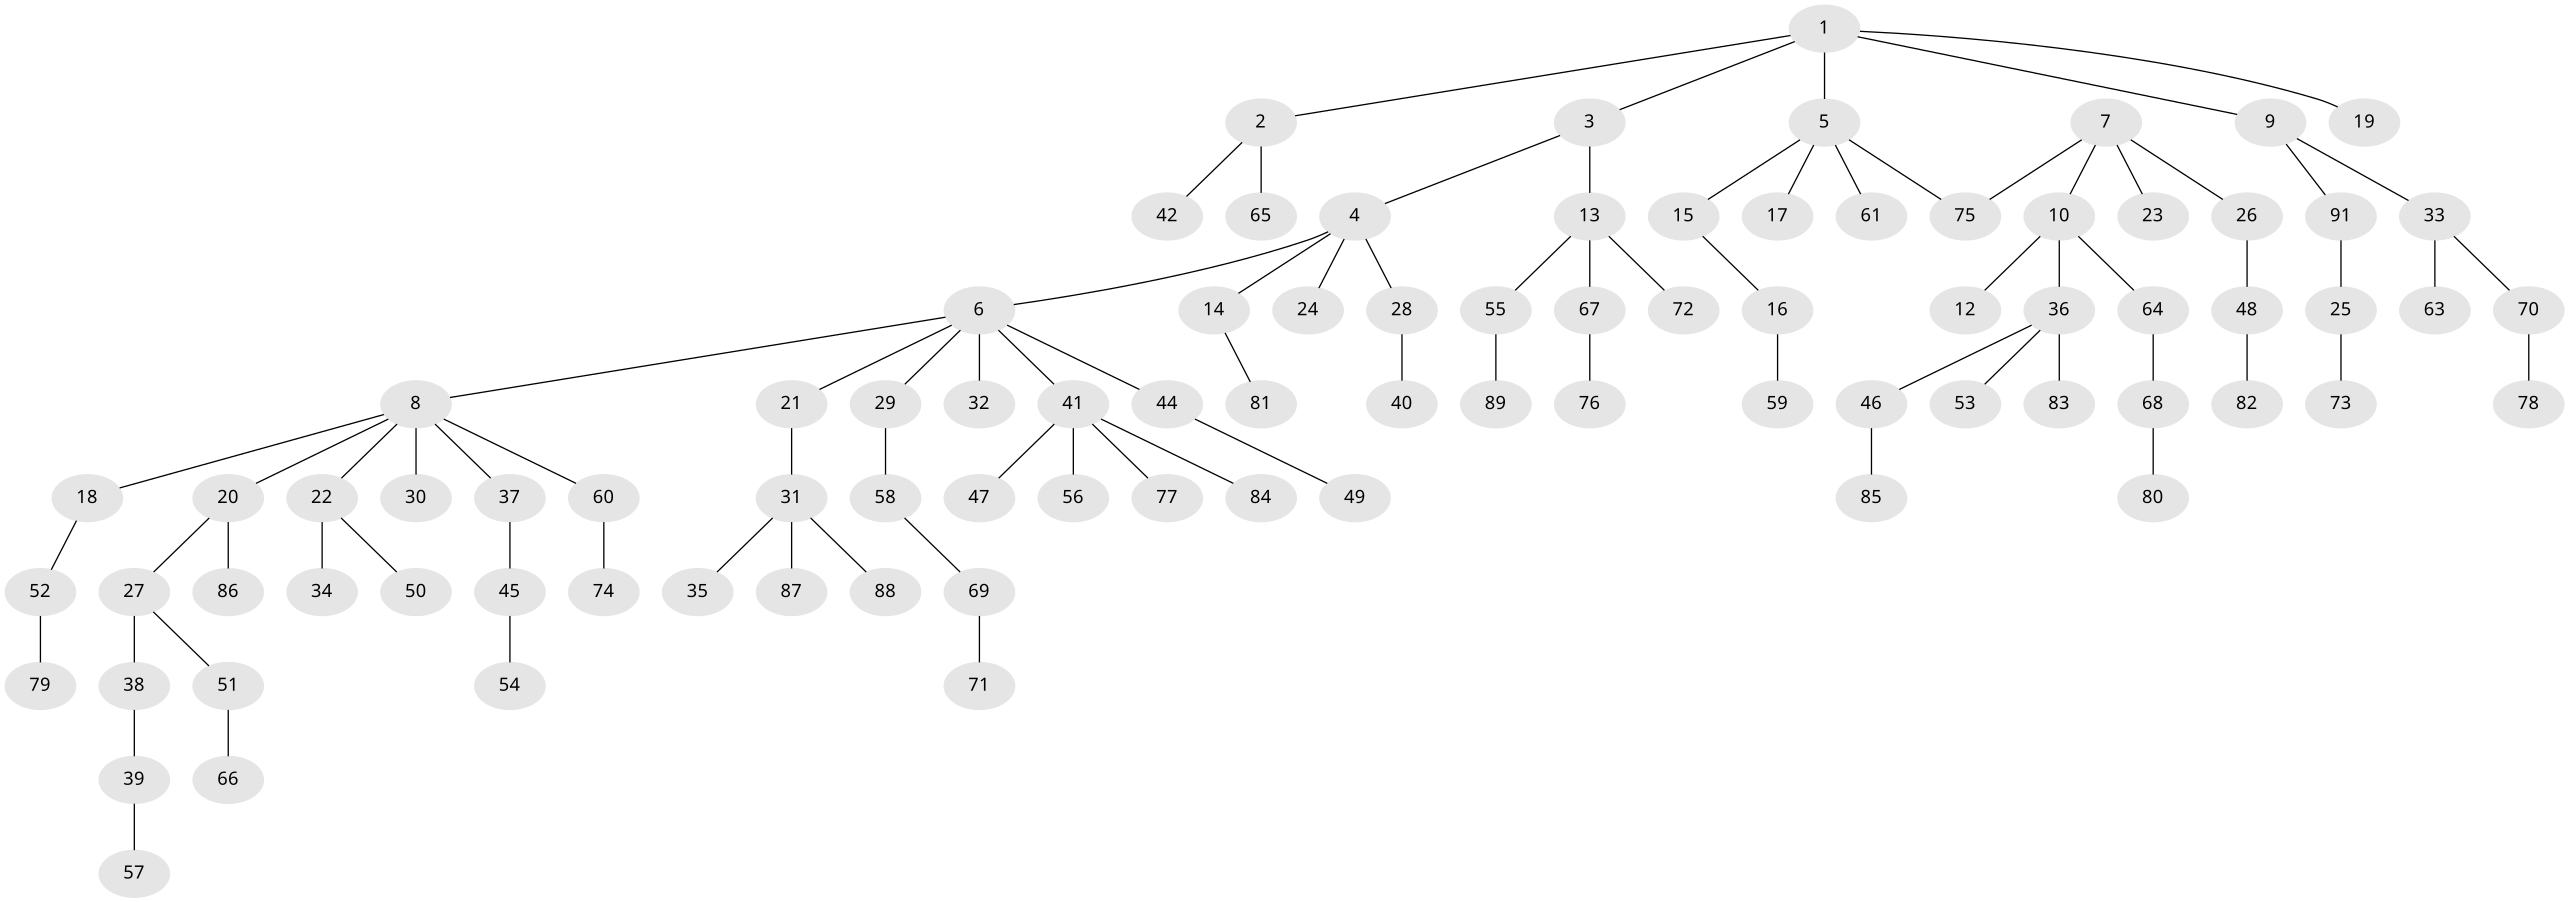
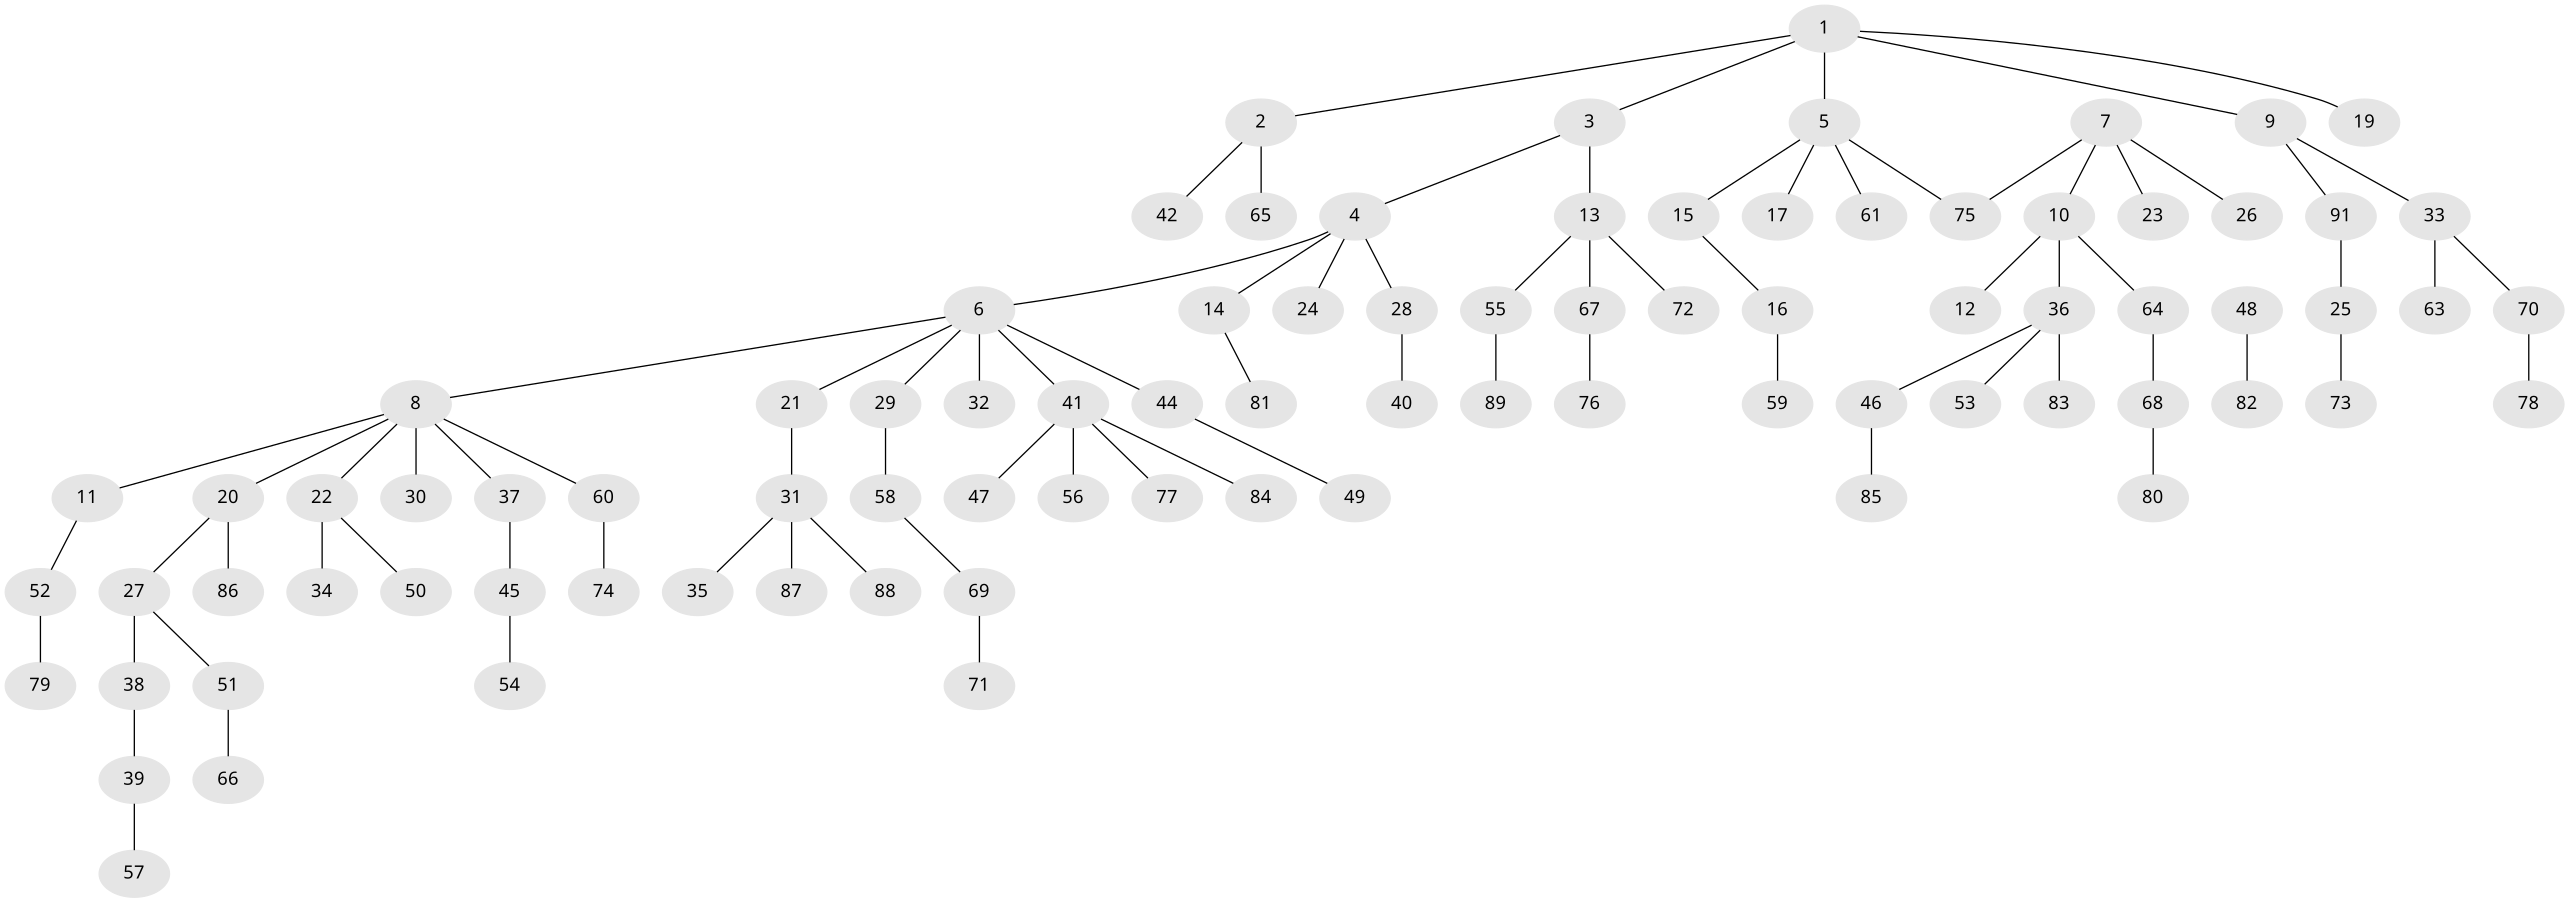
(2247, 264) -> none
(87, 498) -> (87, 498)
